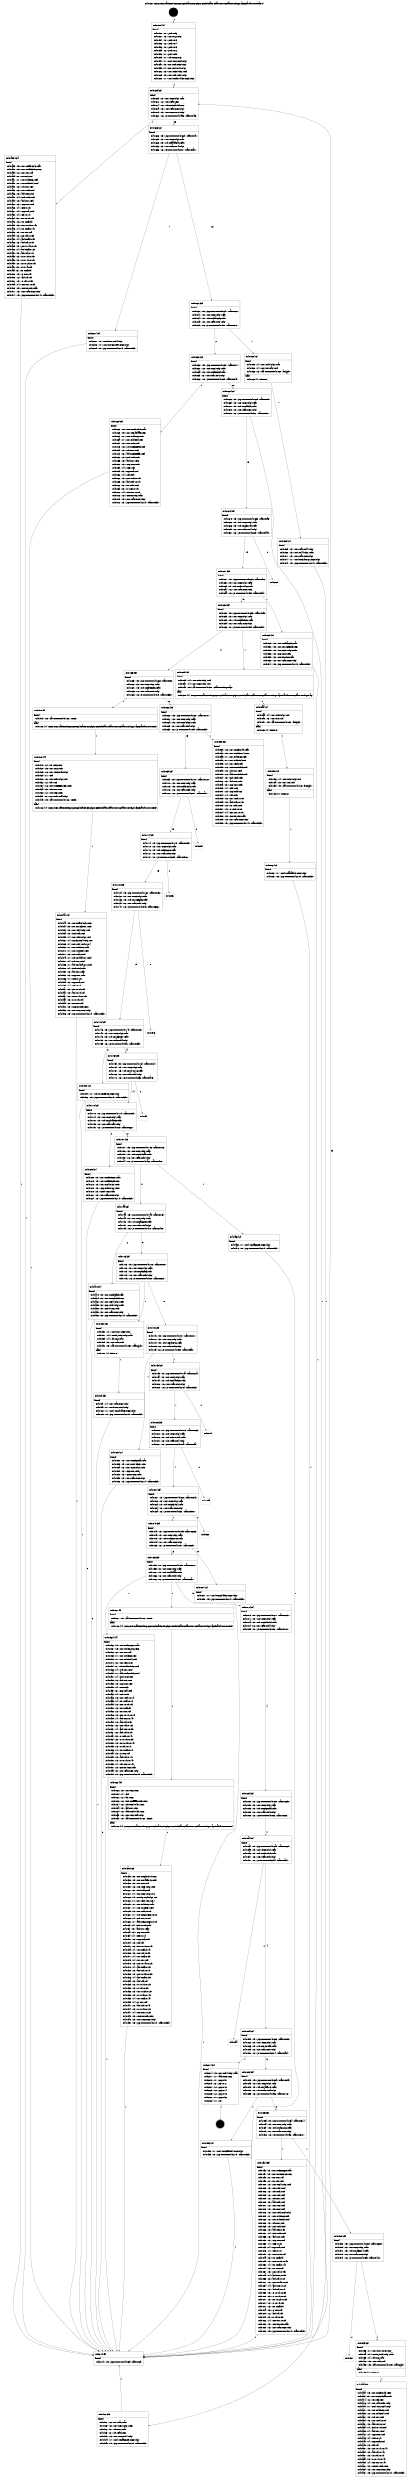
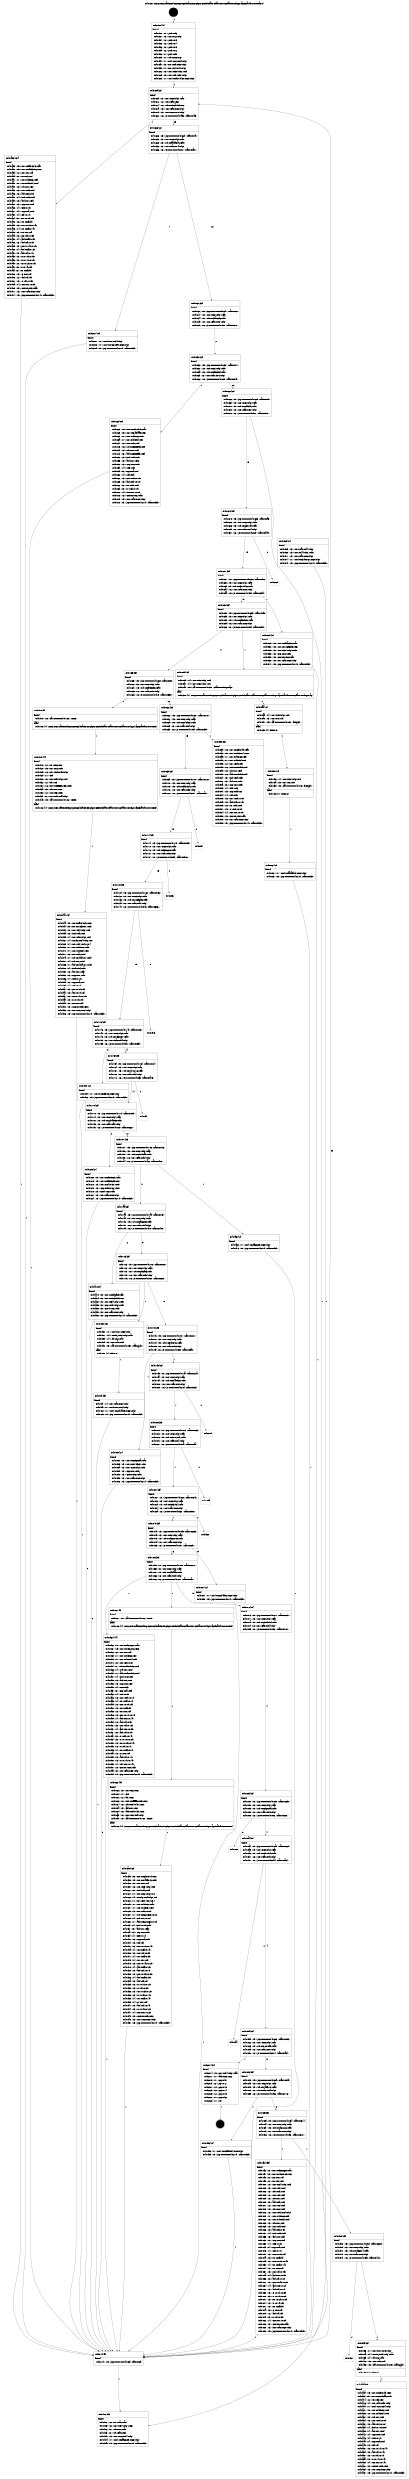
(268, 368) -> none
none -> (233, 1850)
(121, 2389) -> (118, 2388)
